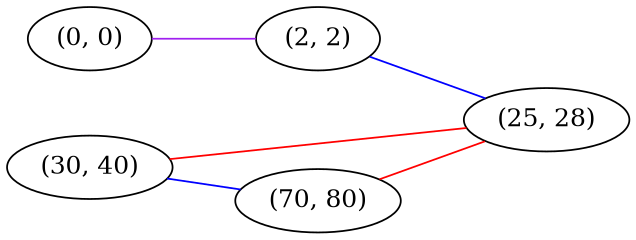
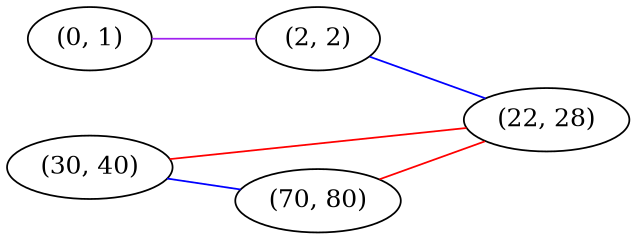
(90, 39) -> (90, 39)
(547, 120) -> (547, 120)
